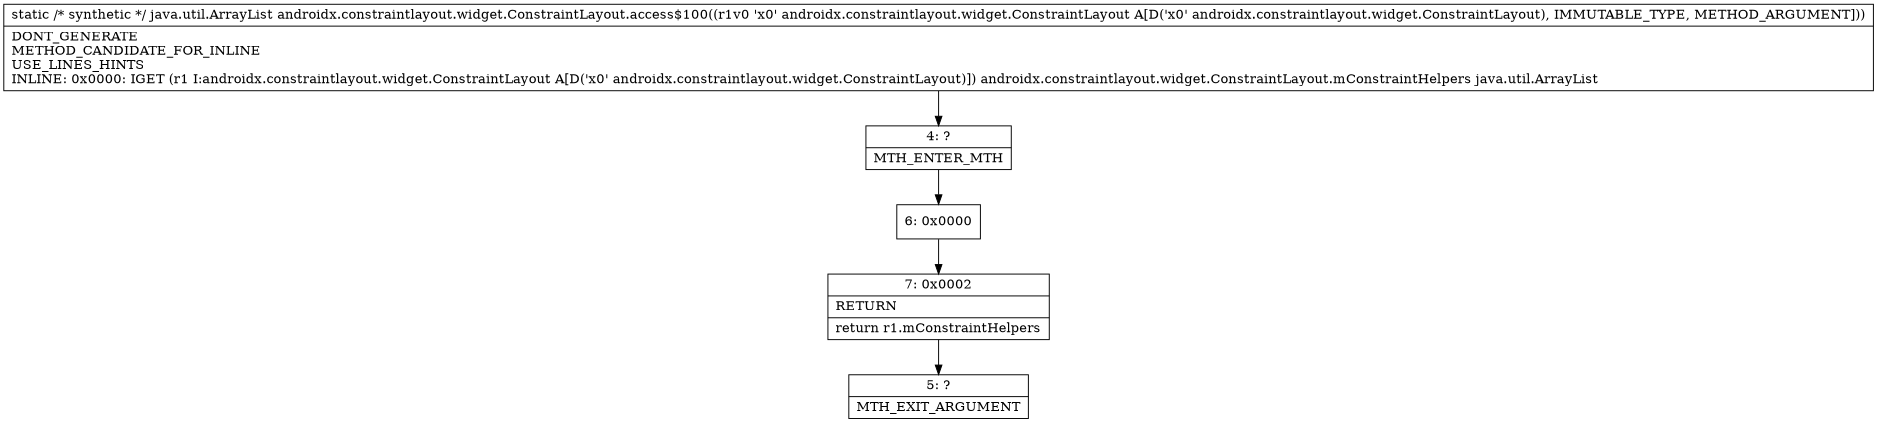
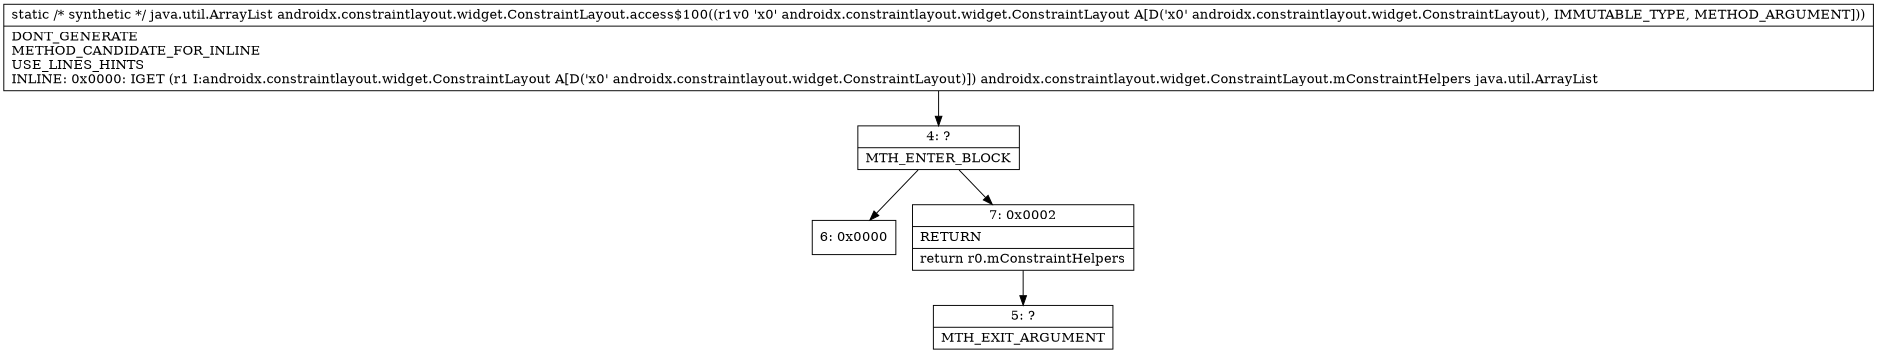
(939, 158) -> (939, 158)
(939, 252) -> (972, 184)
(939, 328) -> (1023, 259)
